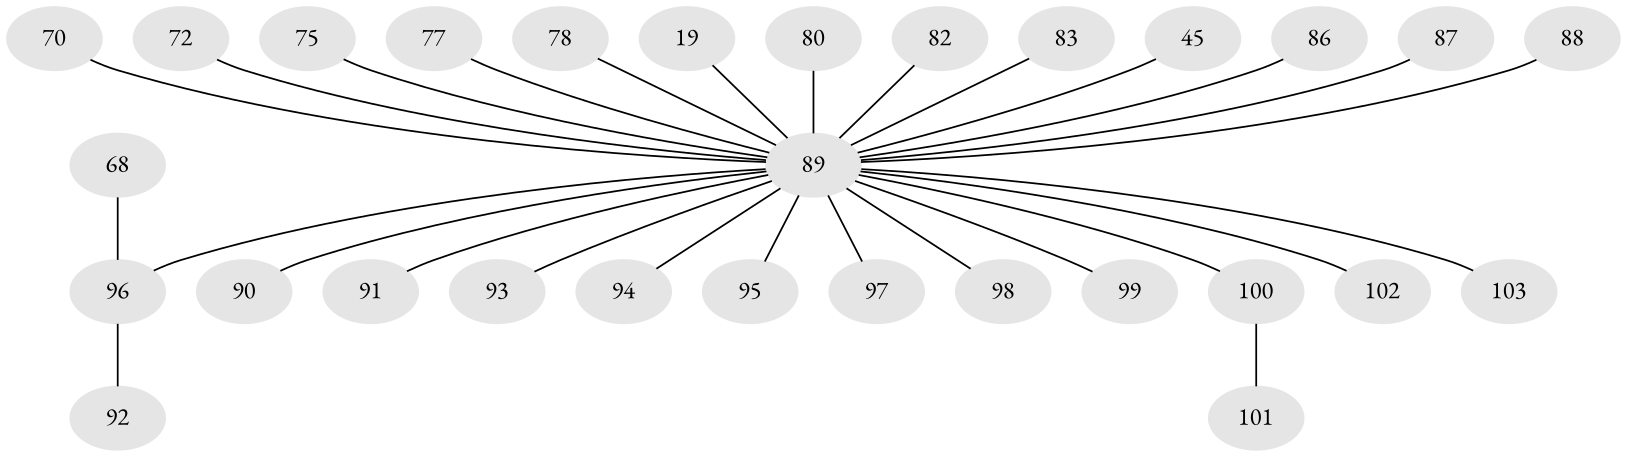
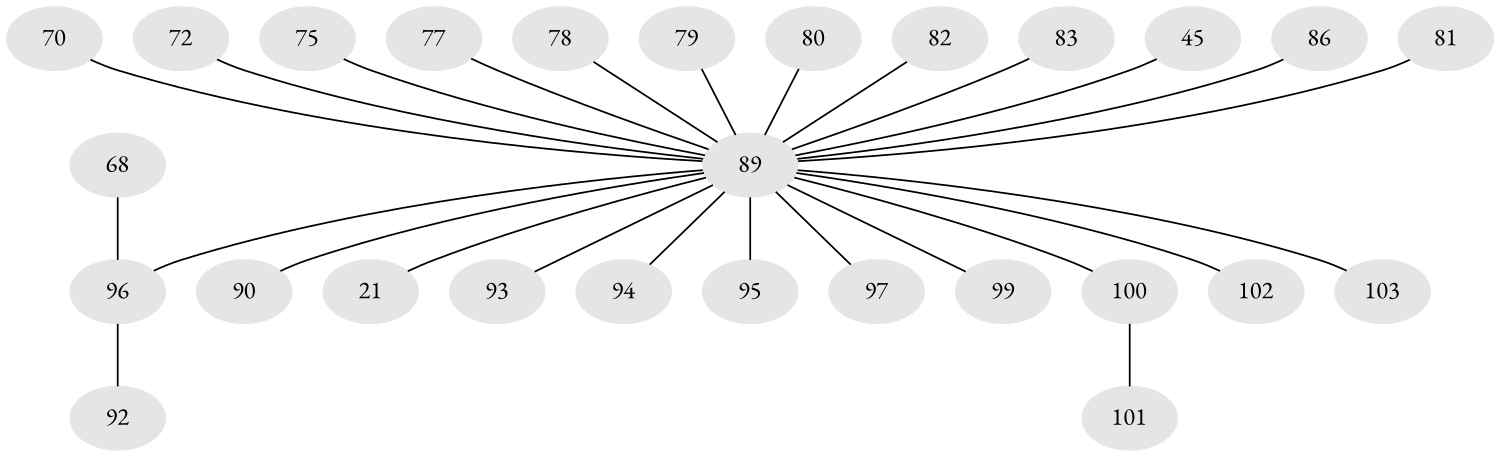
(687, 39) -> (687, 39)
(1446, 39) -> (1446, 39)
(1572, 39) -> none
(371, 292) -> (371, 292)
(1003, 292) -> none
